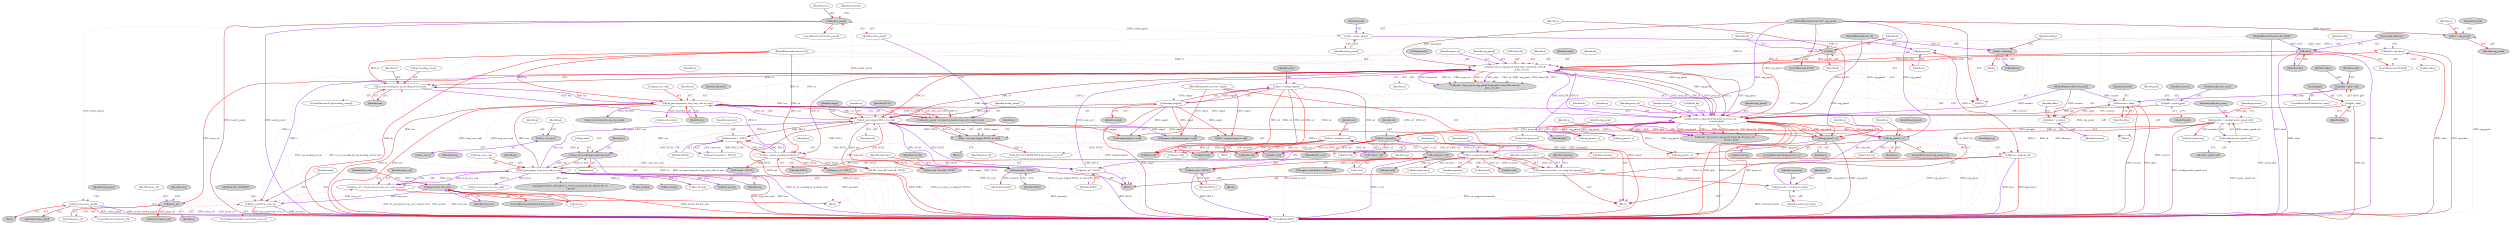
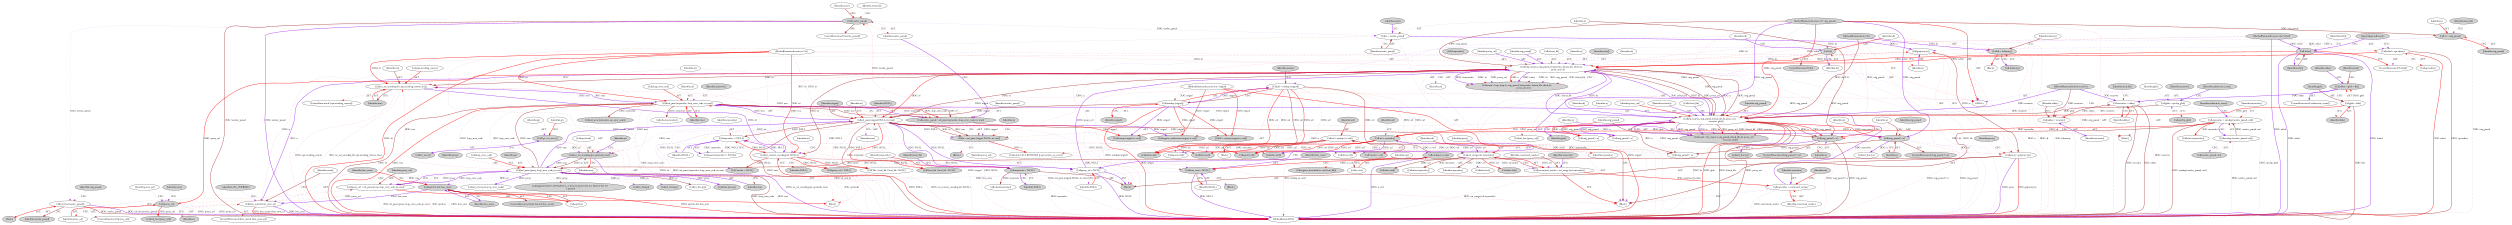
(854, 148) -> (856, 148)
